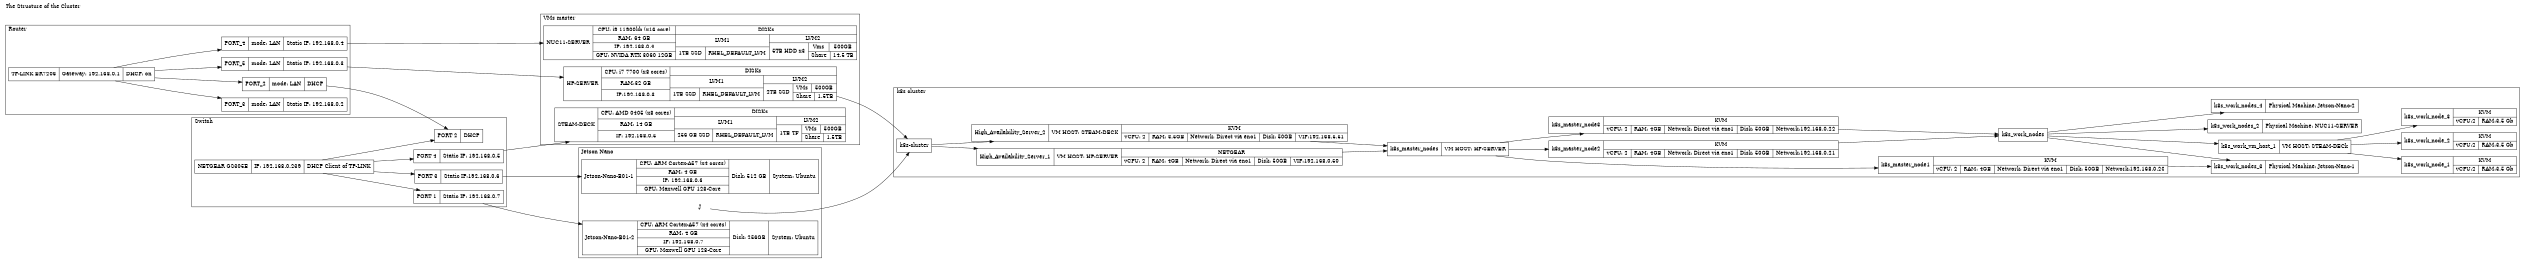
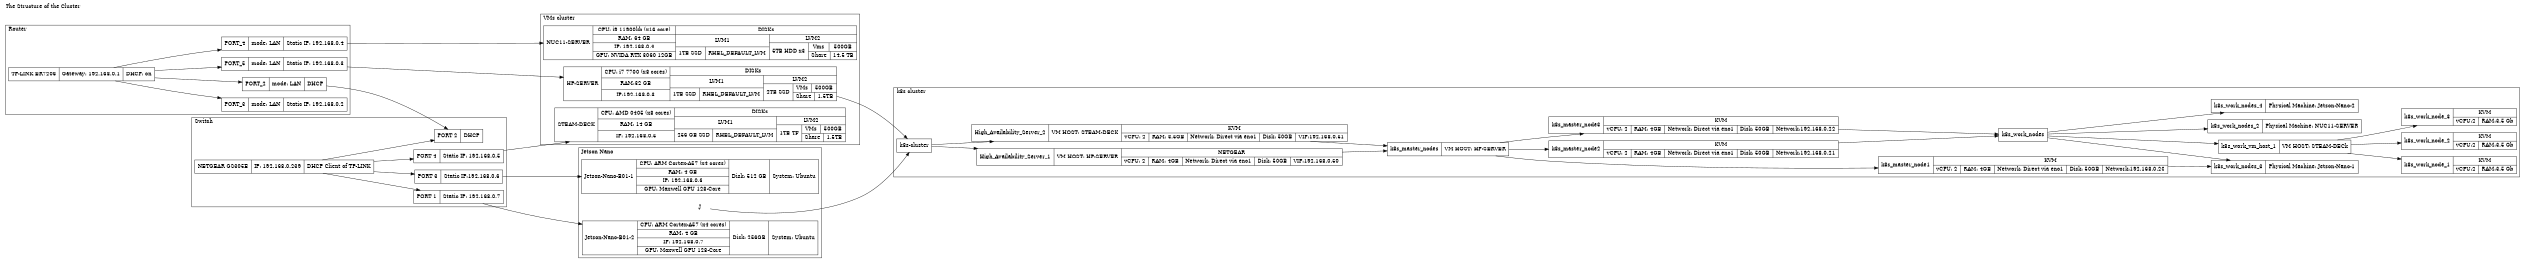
(560, 18) -> (559, 18)
(1322, 137) -> (1322, 137)
